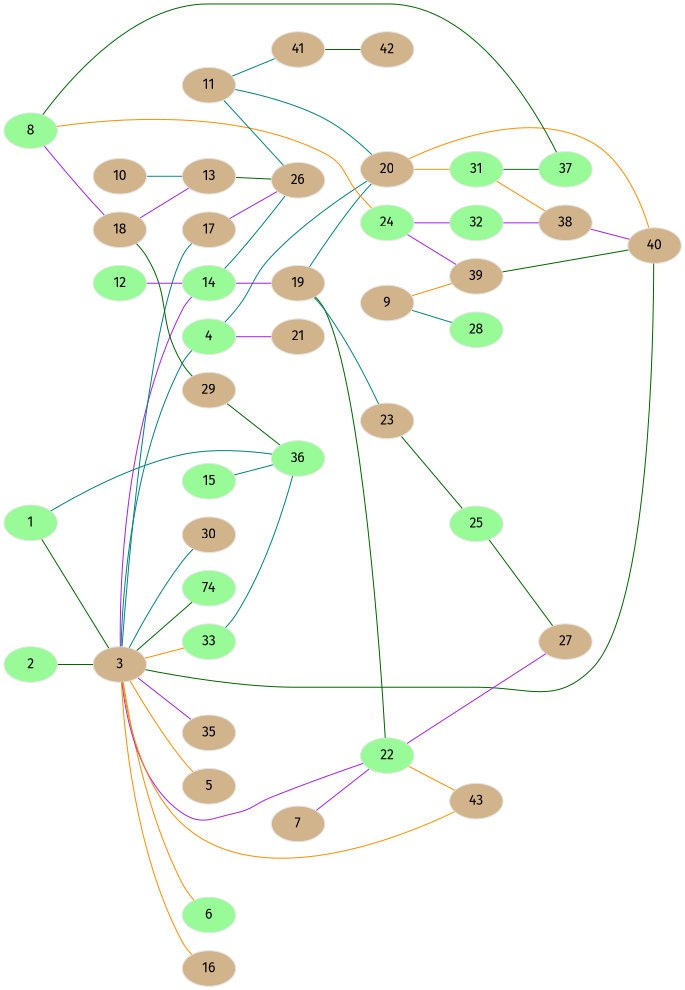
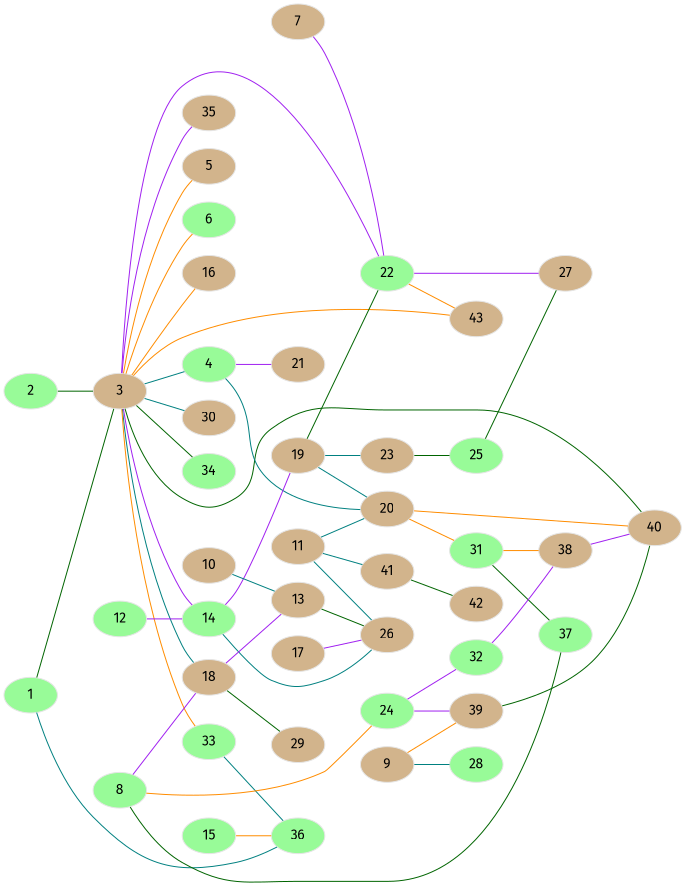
(155, 360) -> (145, 540)
(254, 424) -> none
(254, 470) -> (254, 836)
(209, 588) -> (209, 471)
